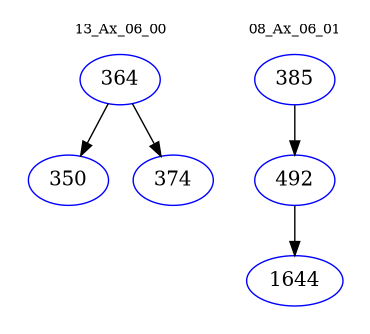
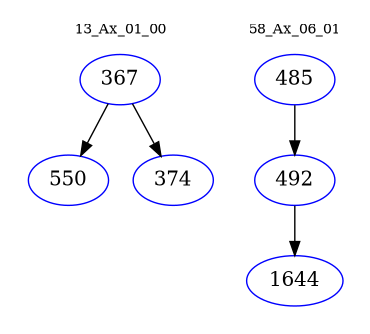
(121, 30) -> (121, 30)
(295, 30) -> (295, 30)
(120, 80) -> (120, 80)
(295, 80) -> (295, 80)
(68, 180) -> (68, 180)
